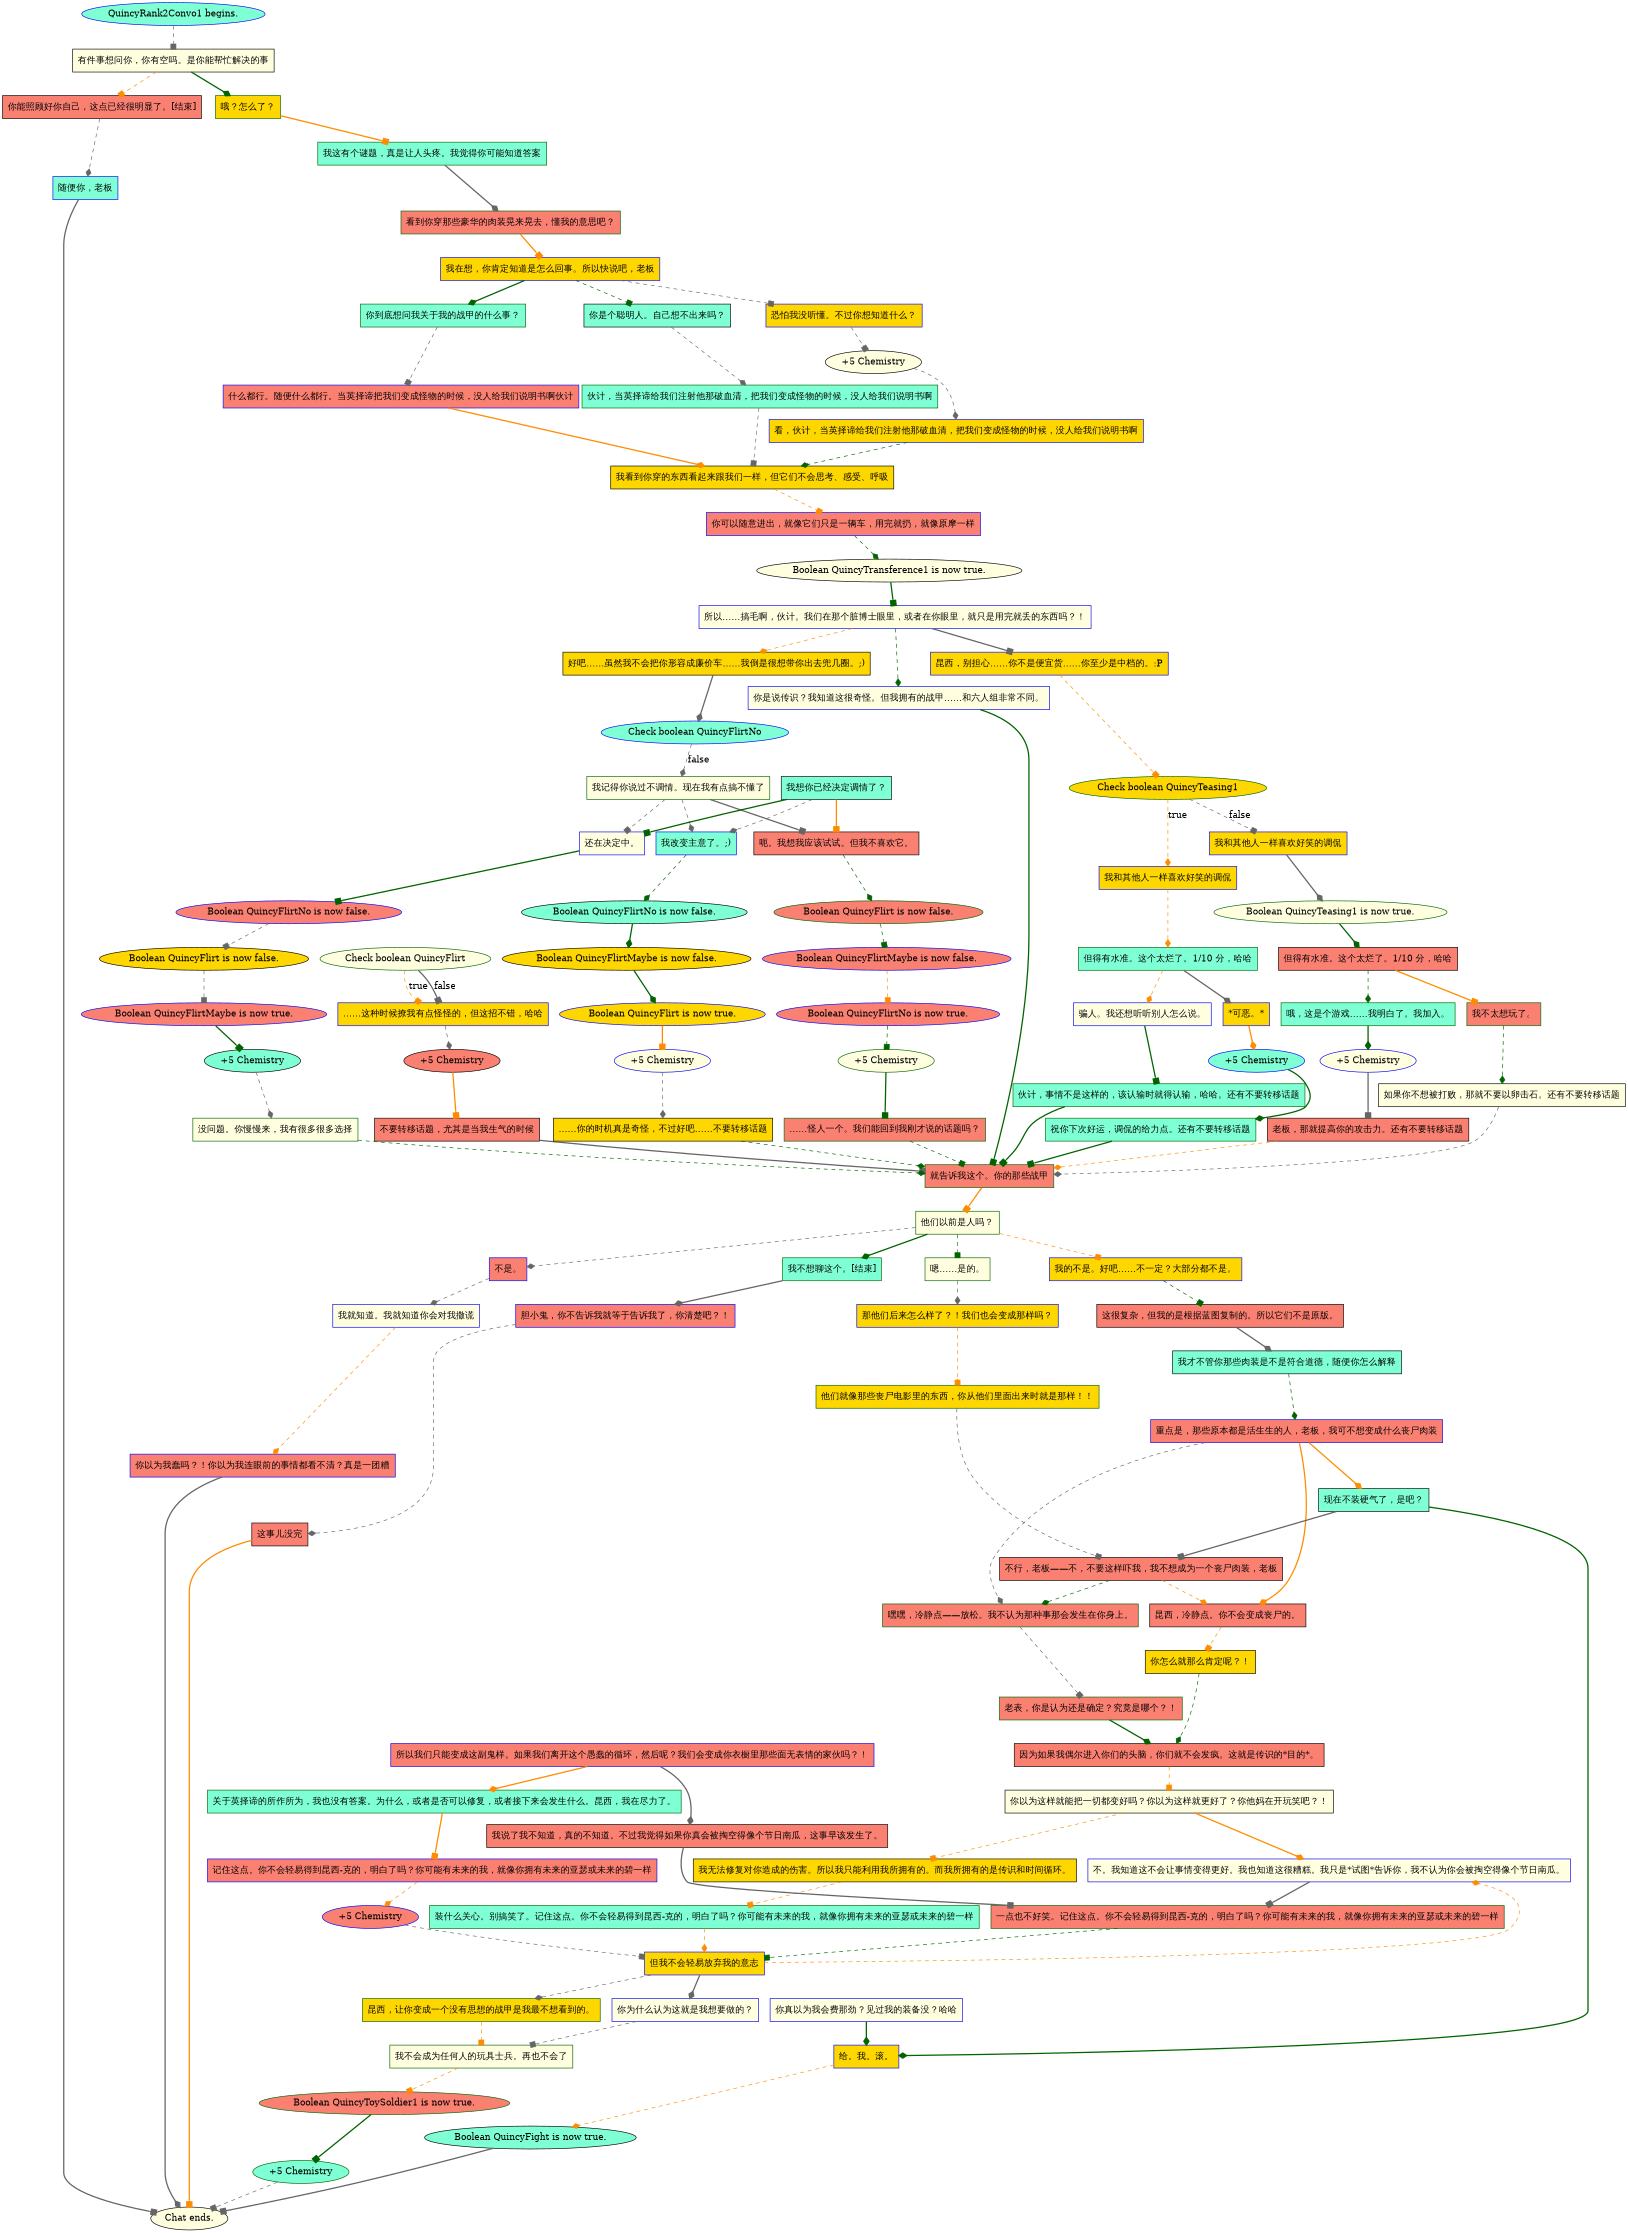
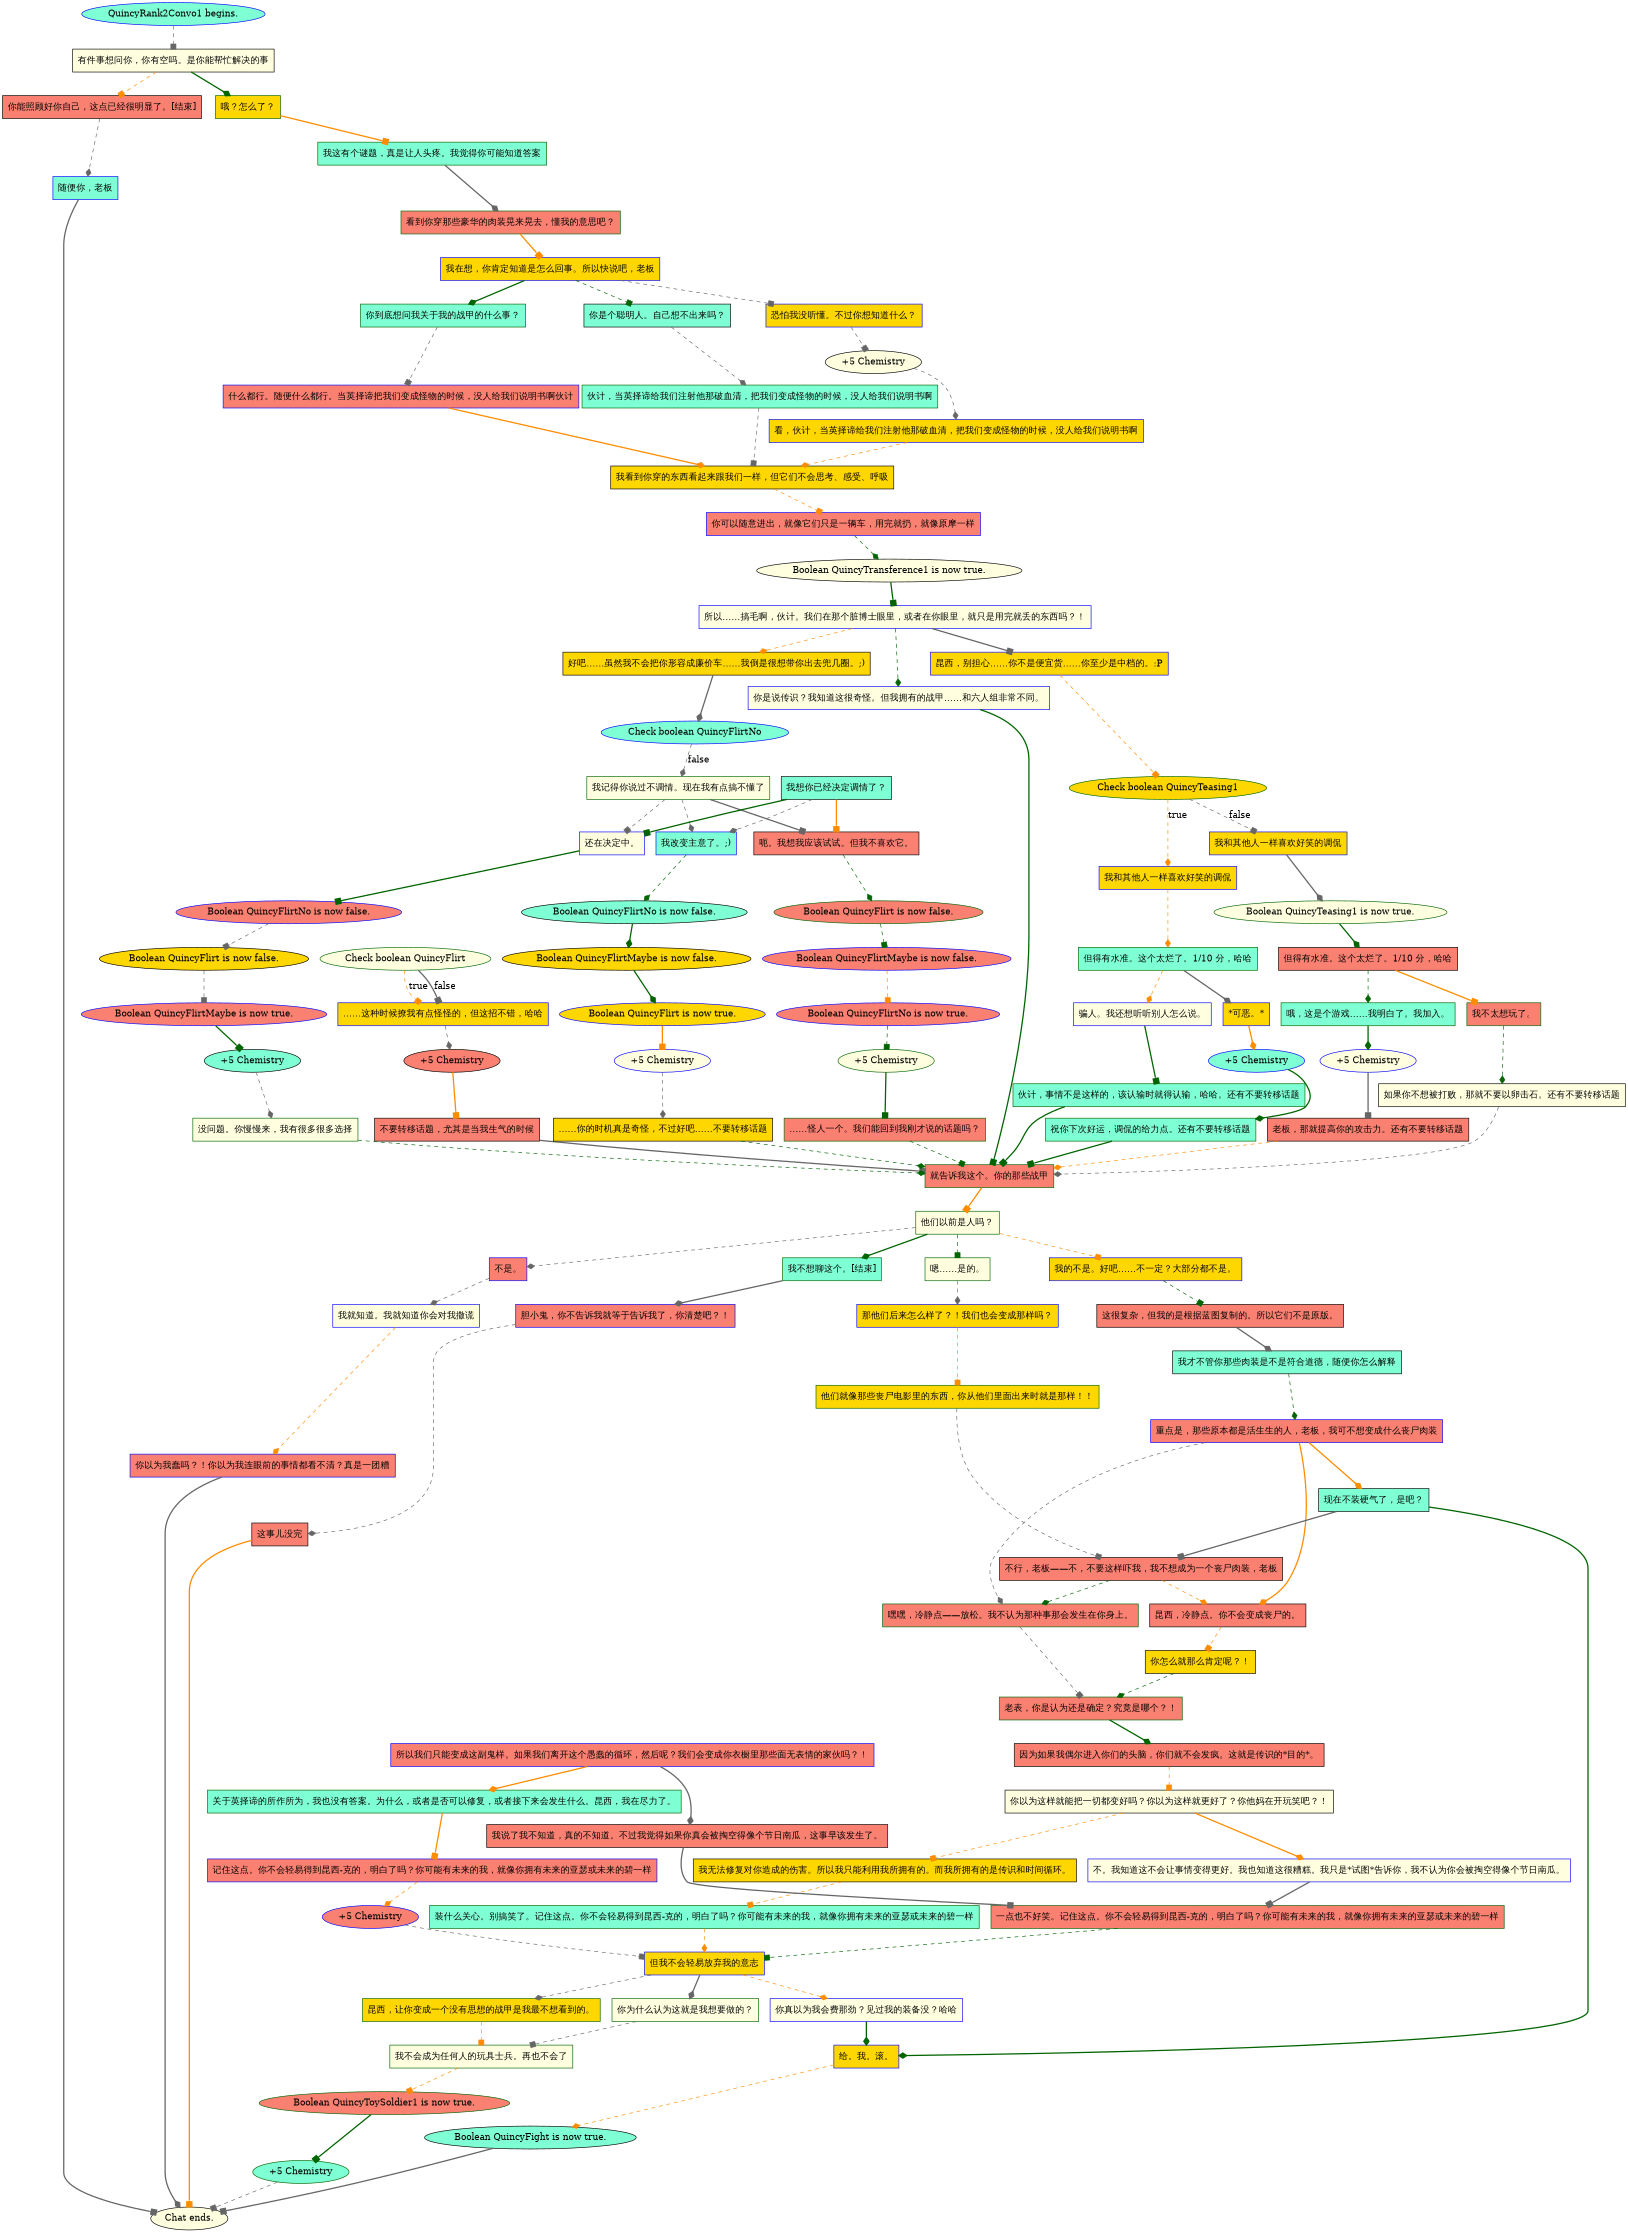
(858, 453) -> (858, 453)
(1193, 1706) -> (1149, 1684)
(1174, 1956) -> (781, 1986)
(685, 2010) -> (685, 2010)
